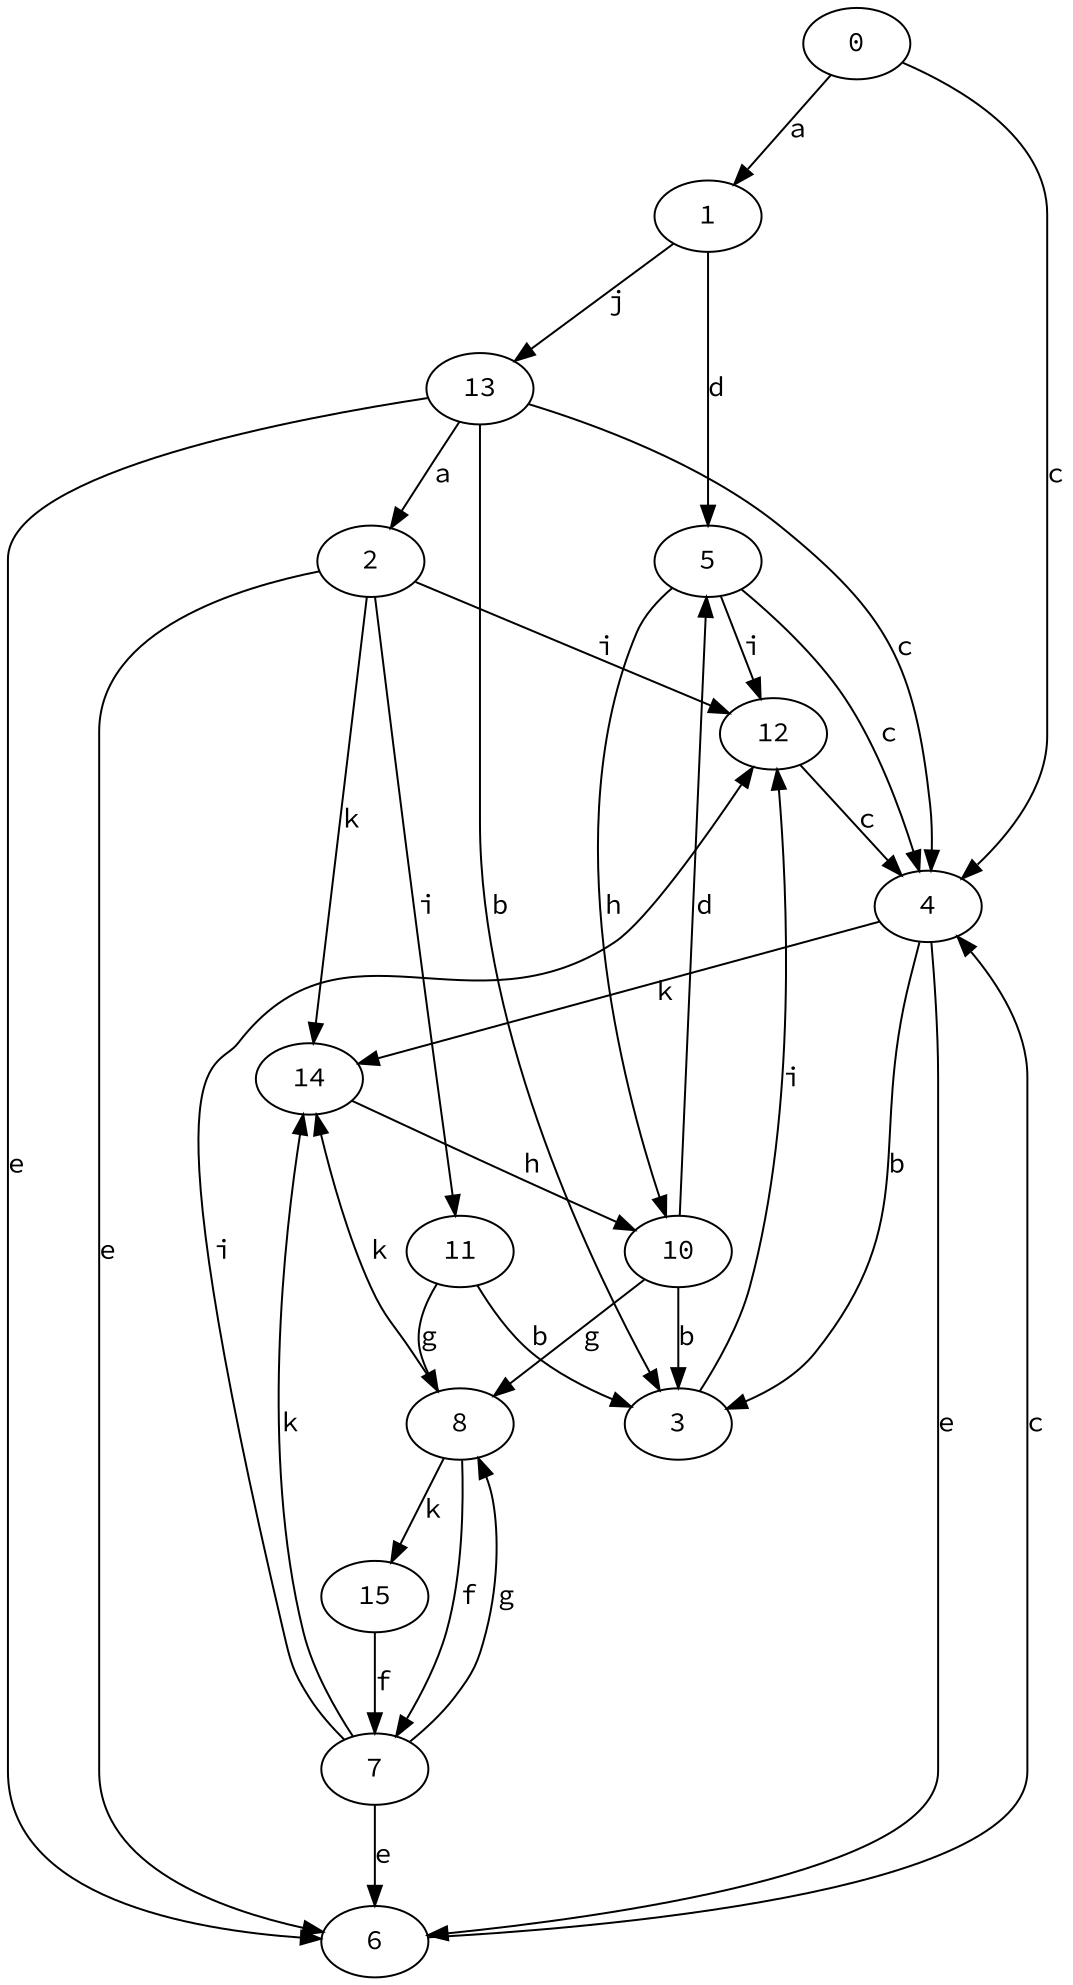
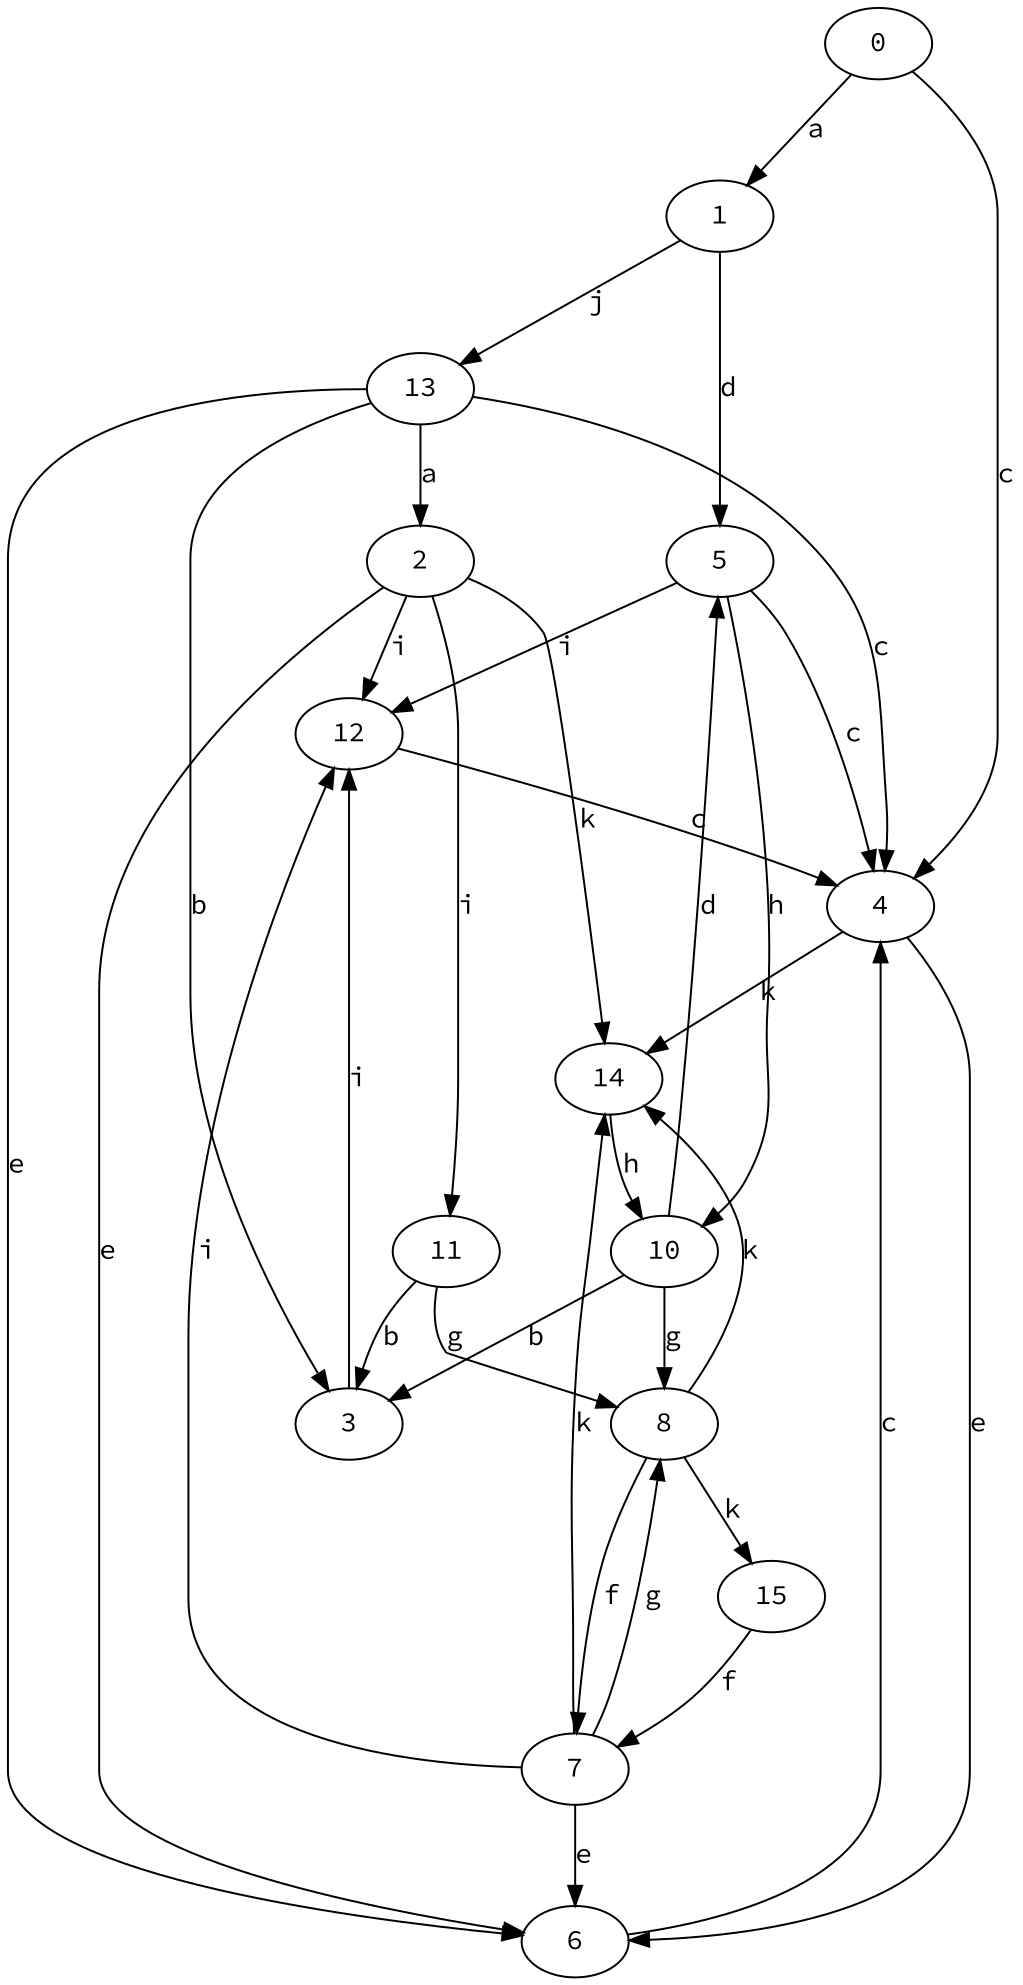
(884, 1197) -> none
